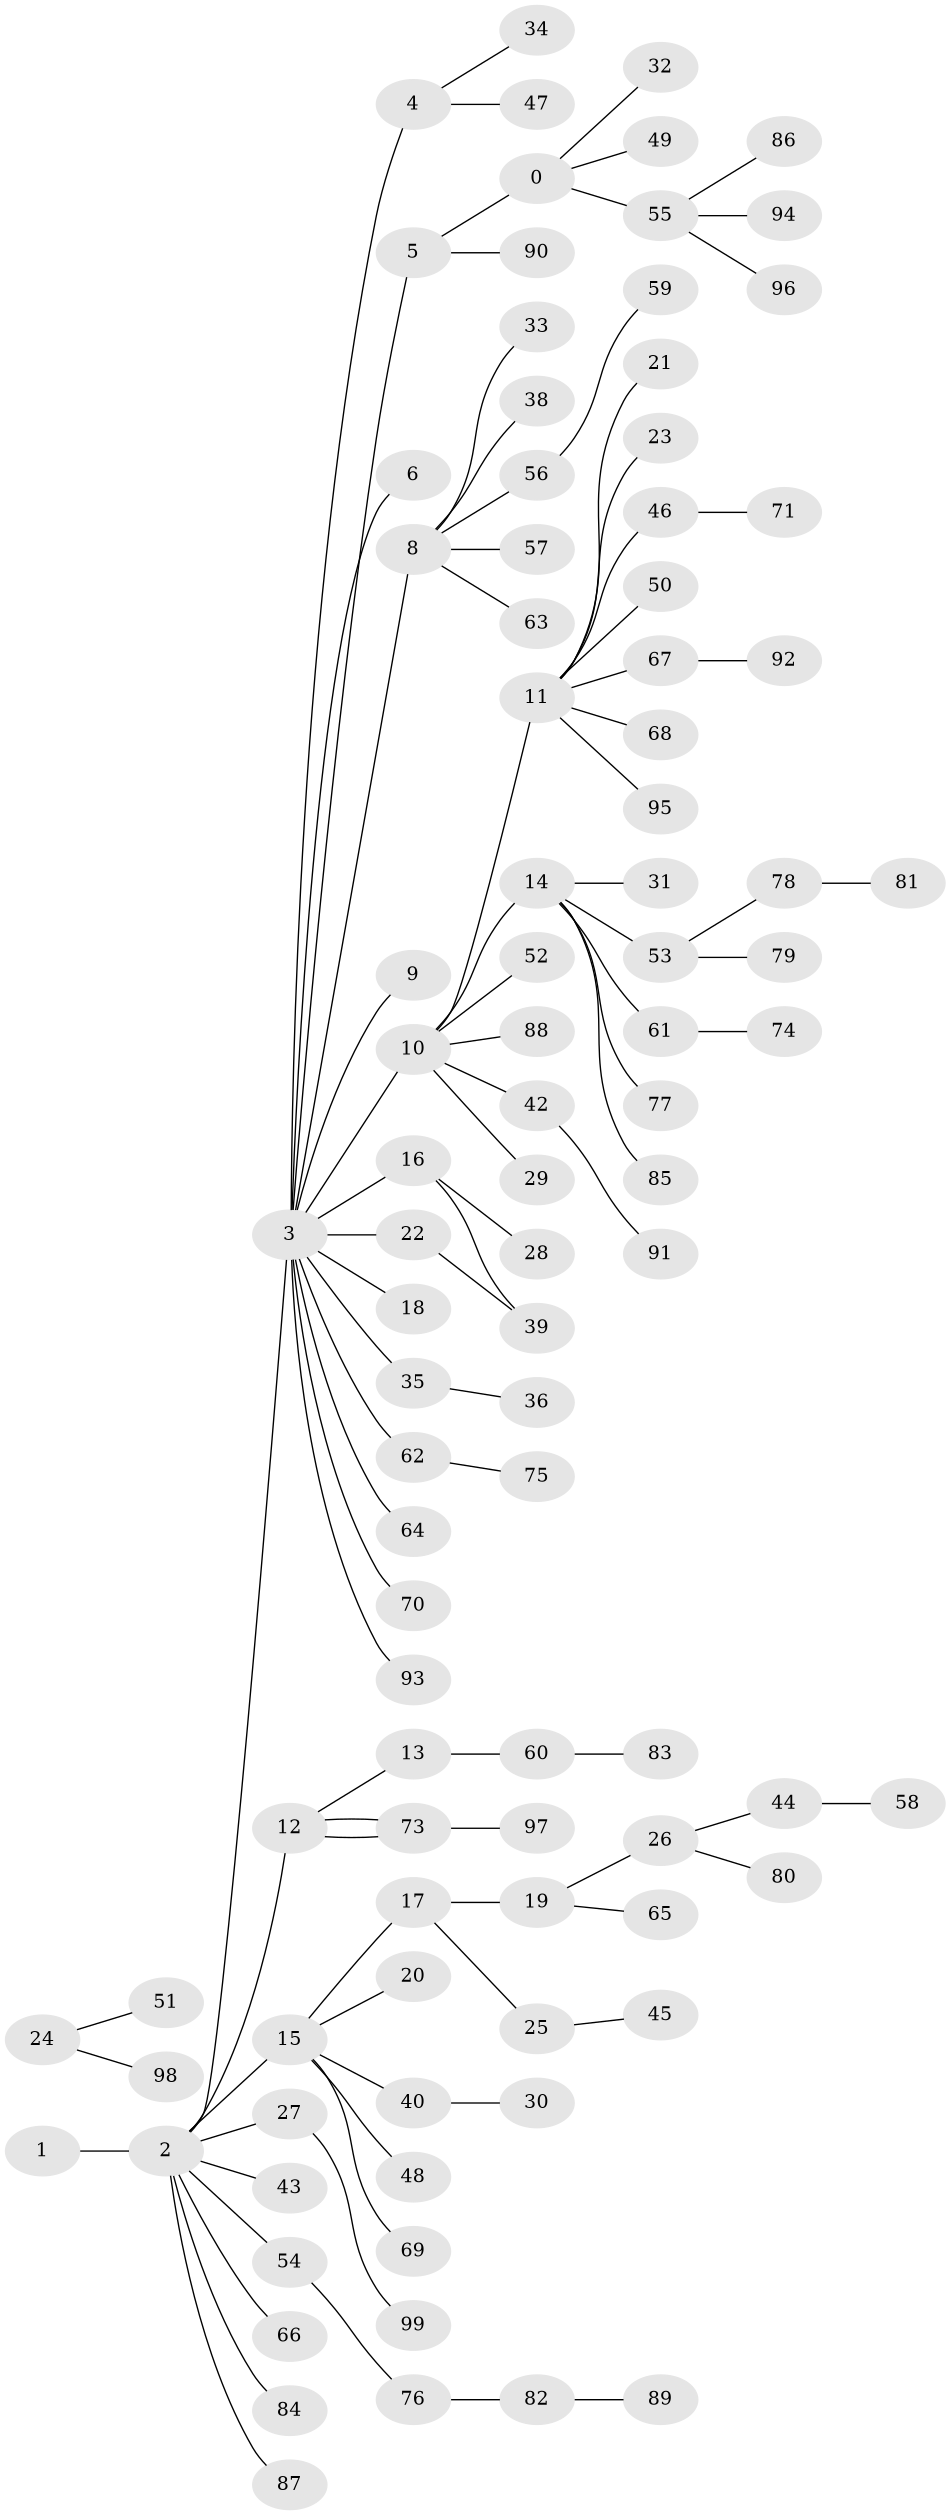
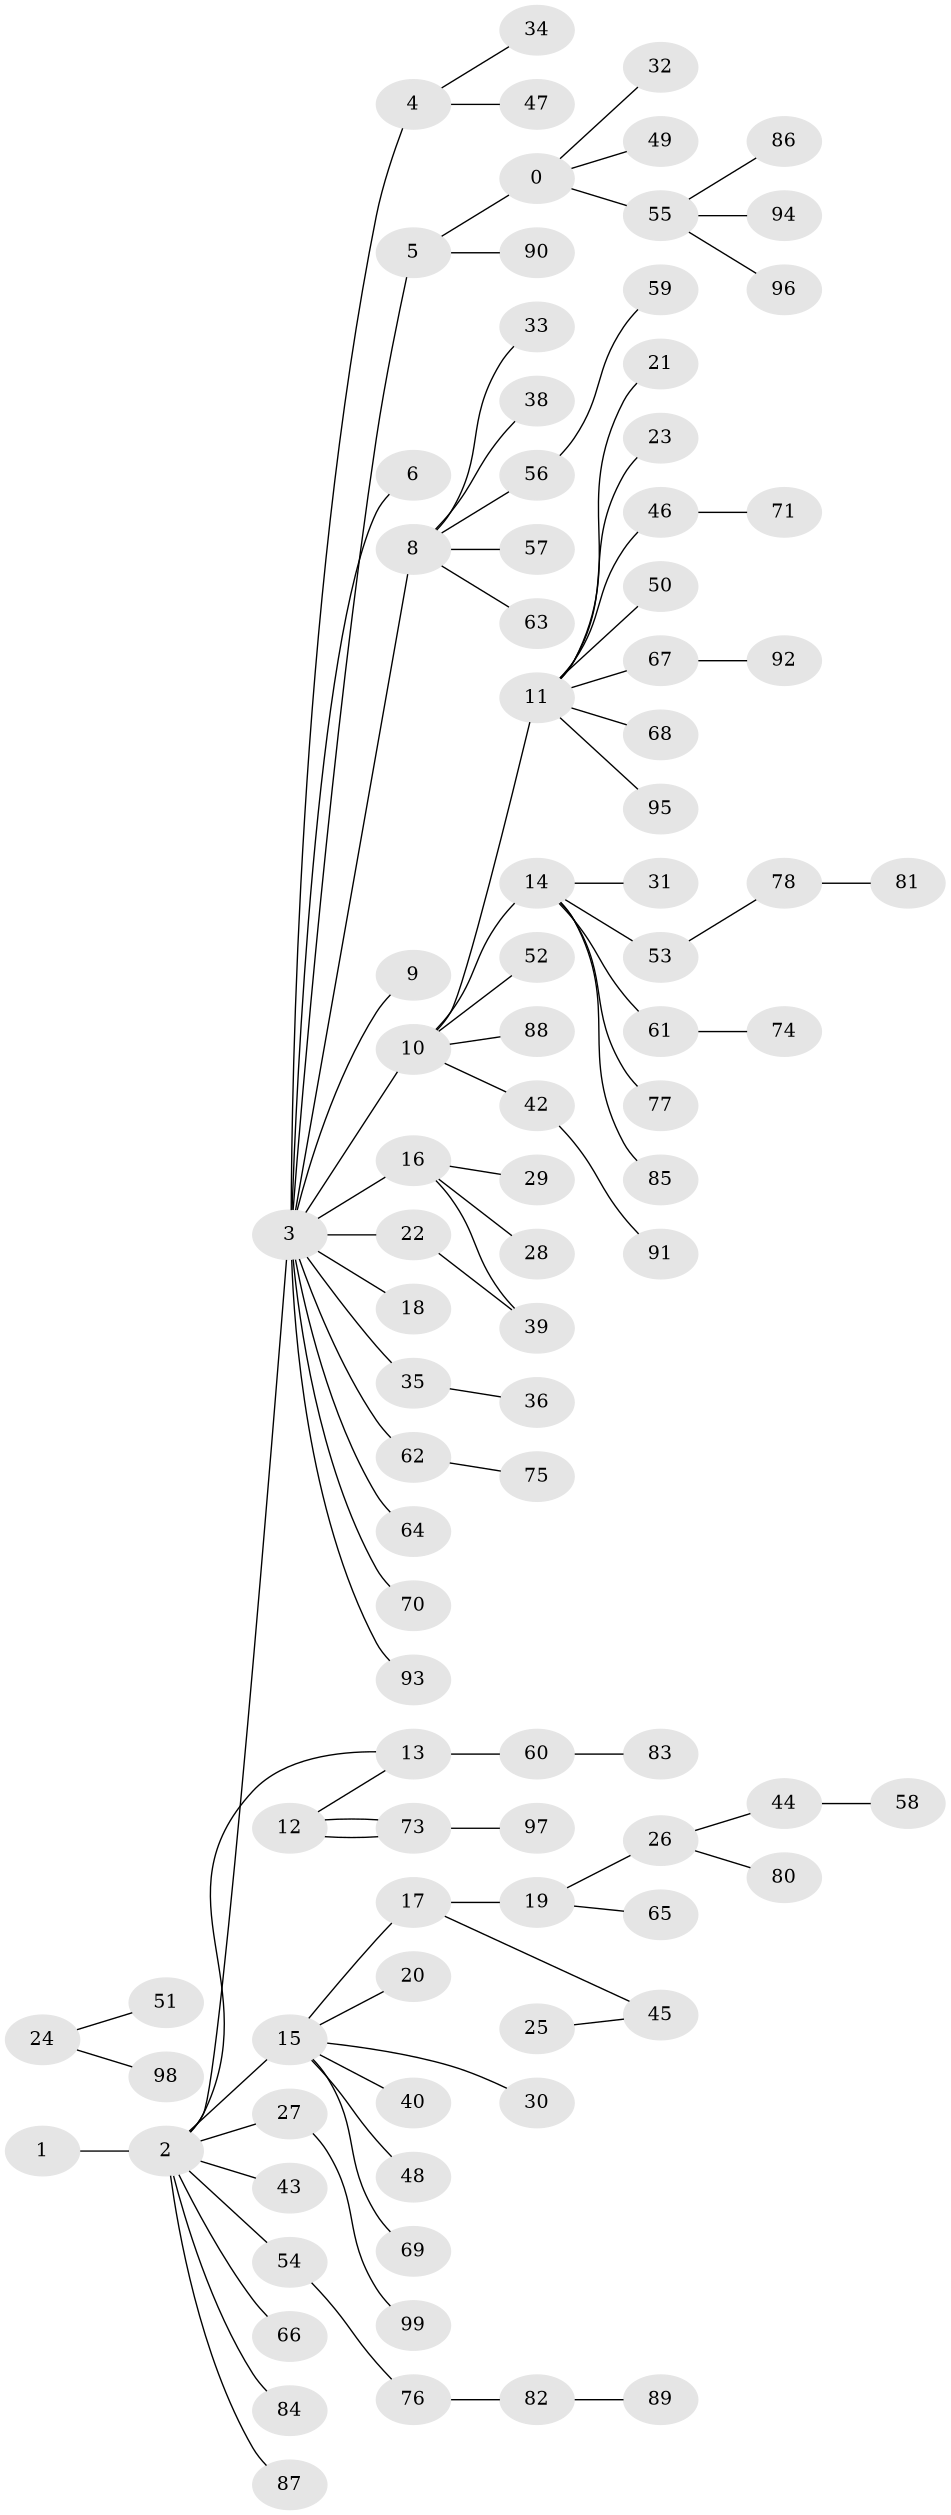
(784, 957) -> none
(474, 1115) -> (475, 1170)
(475, 1965) -> (537, 1959)
(252, 1998) -> (211, 1894)
(475, 2103) -> (419, 2058)
